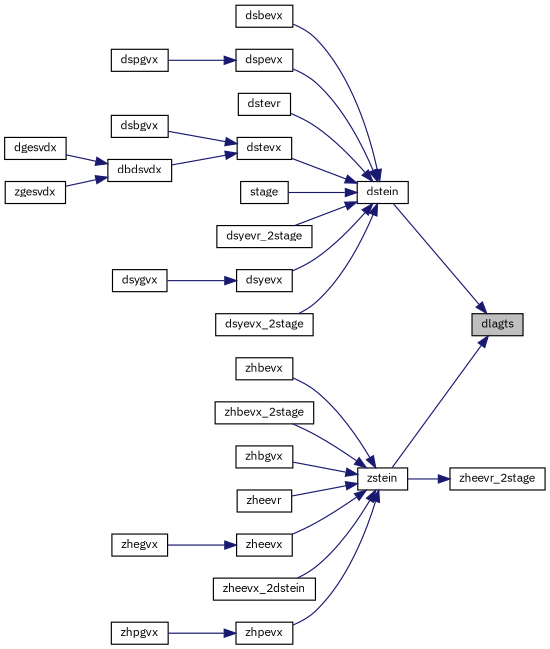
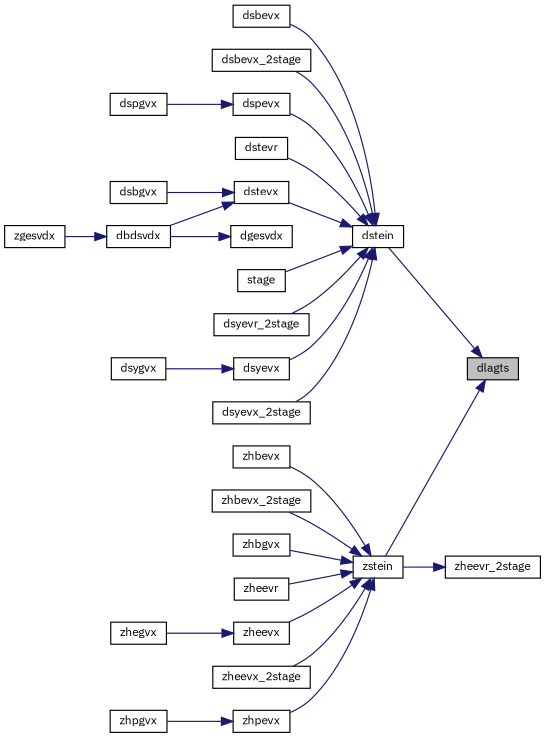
none -> (262, 60)
(81, 158) -> (195, 237)
(264, 589) -> (262, 677)
